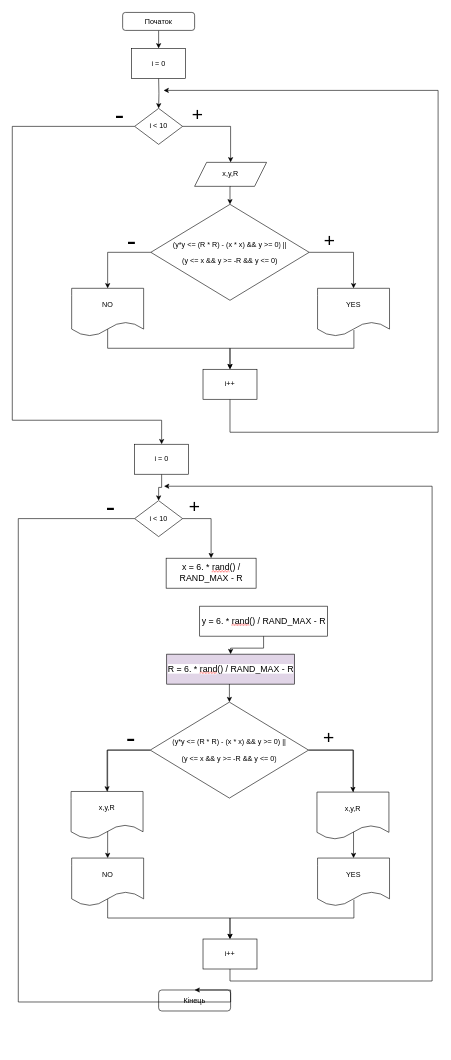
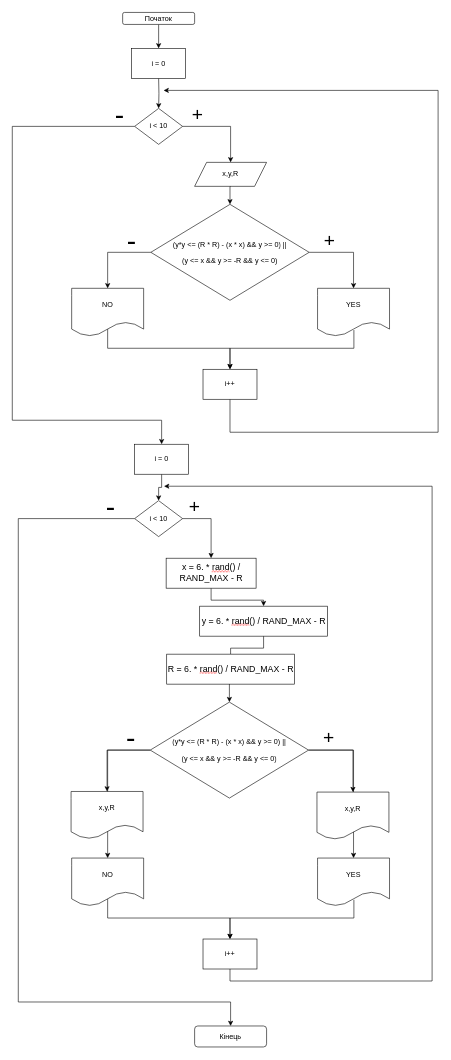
(159, 21) -> (159, 18)
none -> (262, 600)
(232, 648) -> (231, 649)
(231, 669) -> (231, 669)
(195, 1001) -> (231, 1037)
